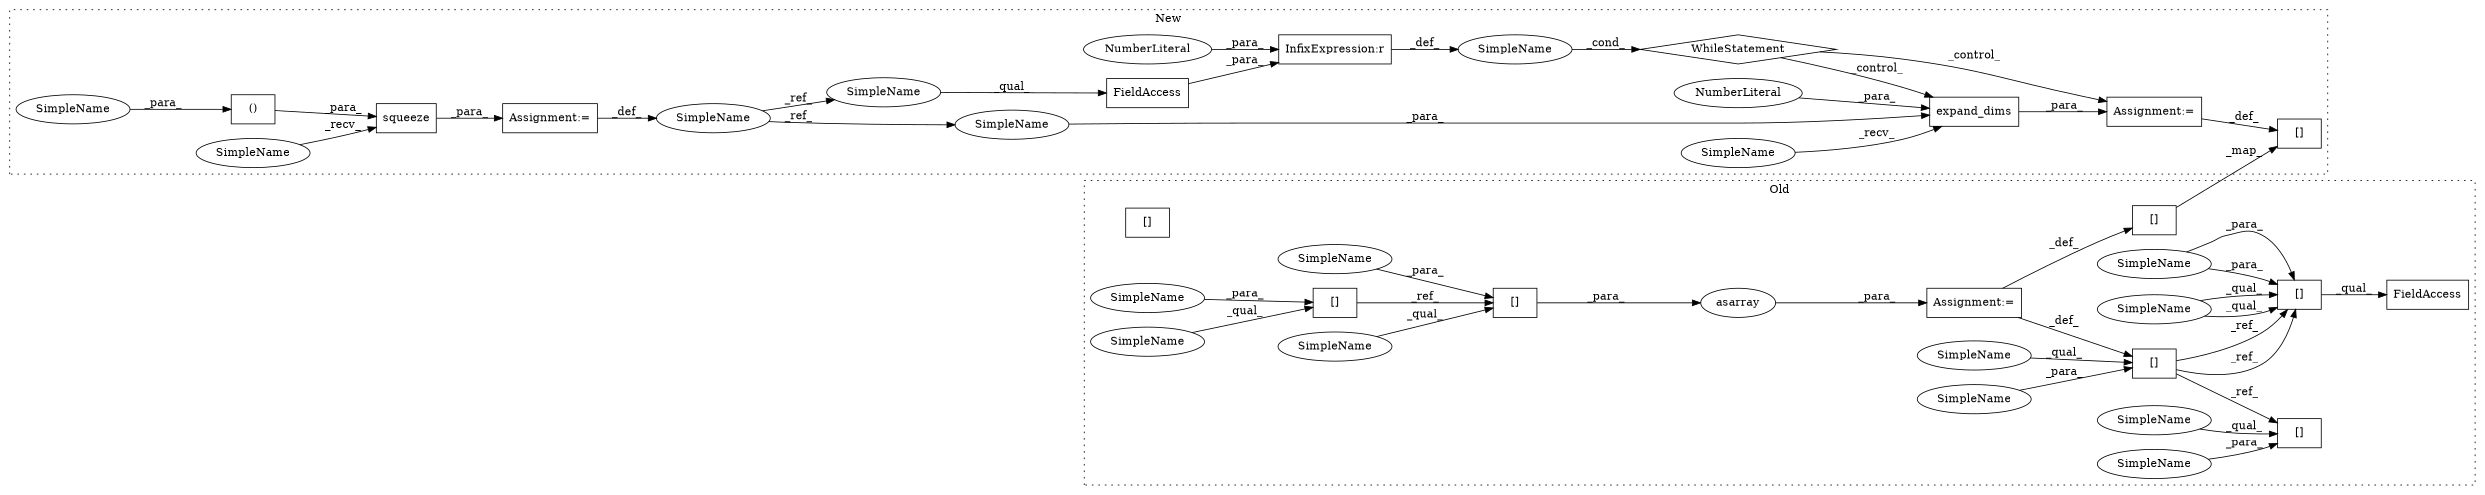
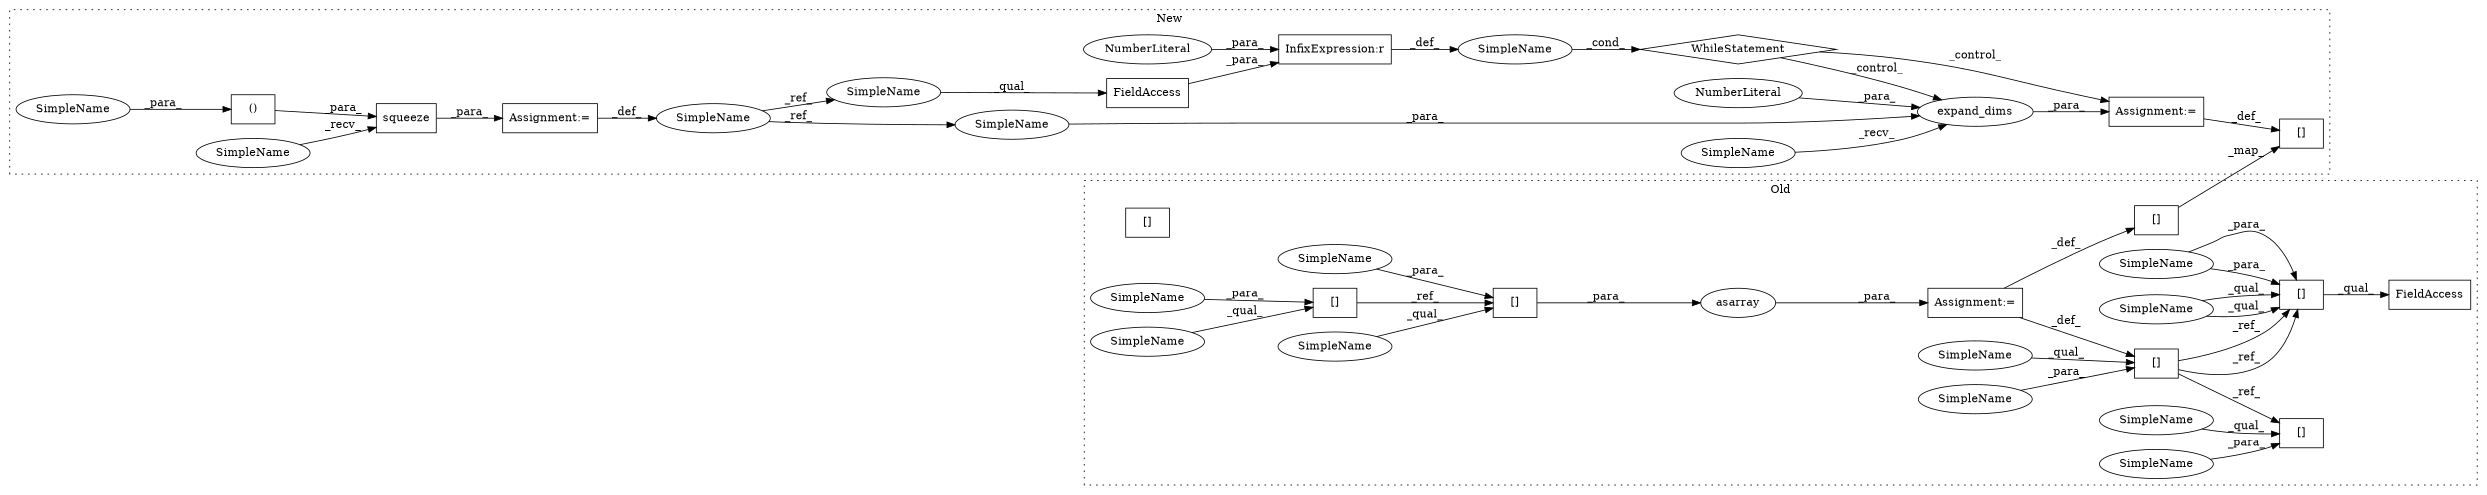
(1974, 112) -> (1975, 112)
